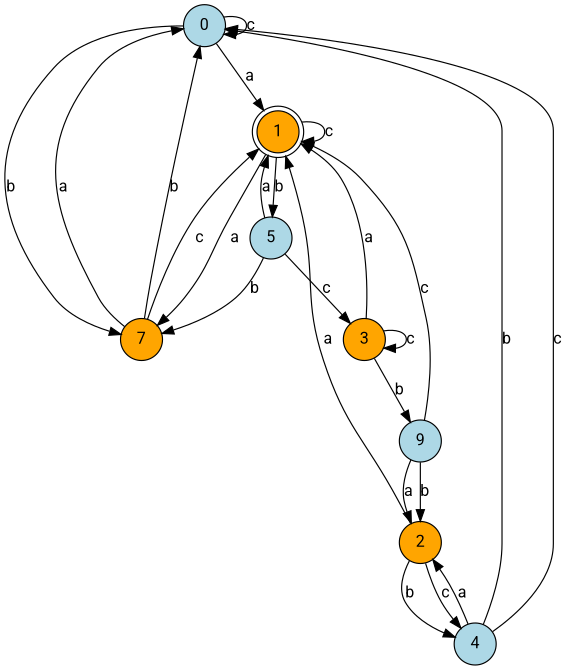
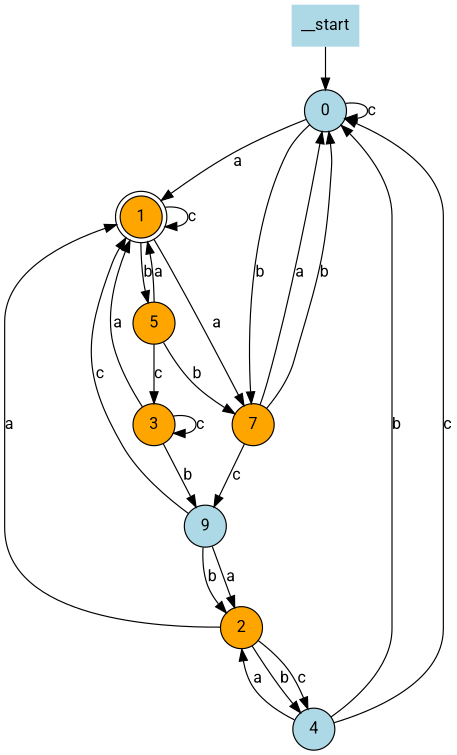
none -> (326, 26)
(187, 231) -> (232, 470)
(271, 238) -> (154, 323)
